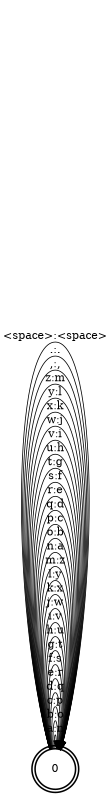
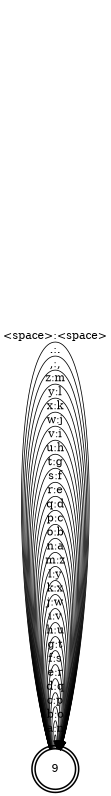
(55, 769) -> (55, 769)
